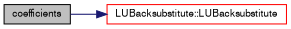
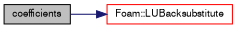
(197, 14) -> (170, 14)
